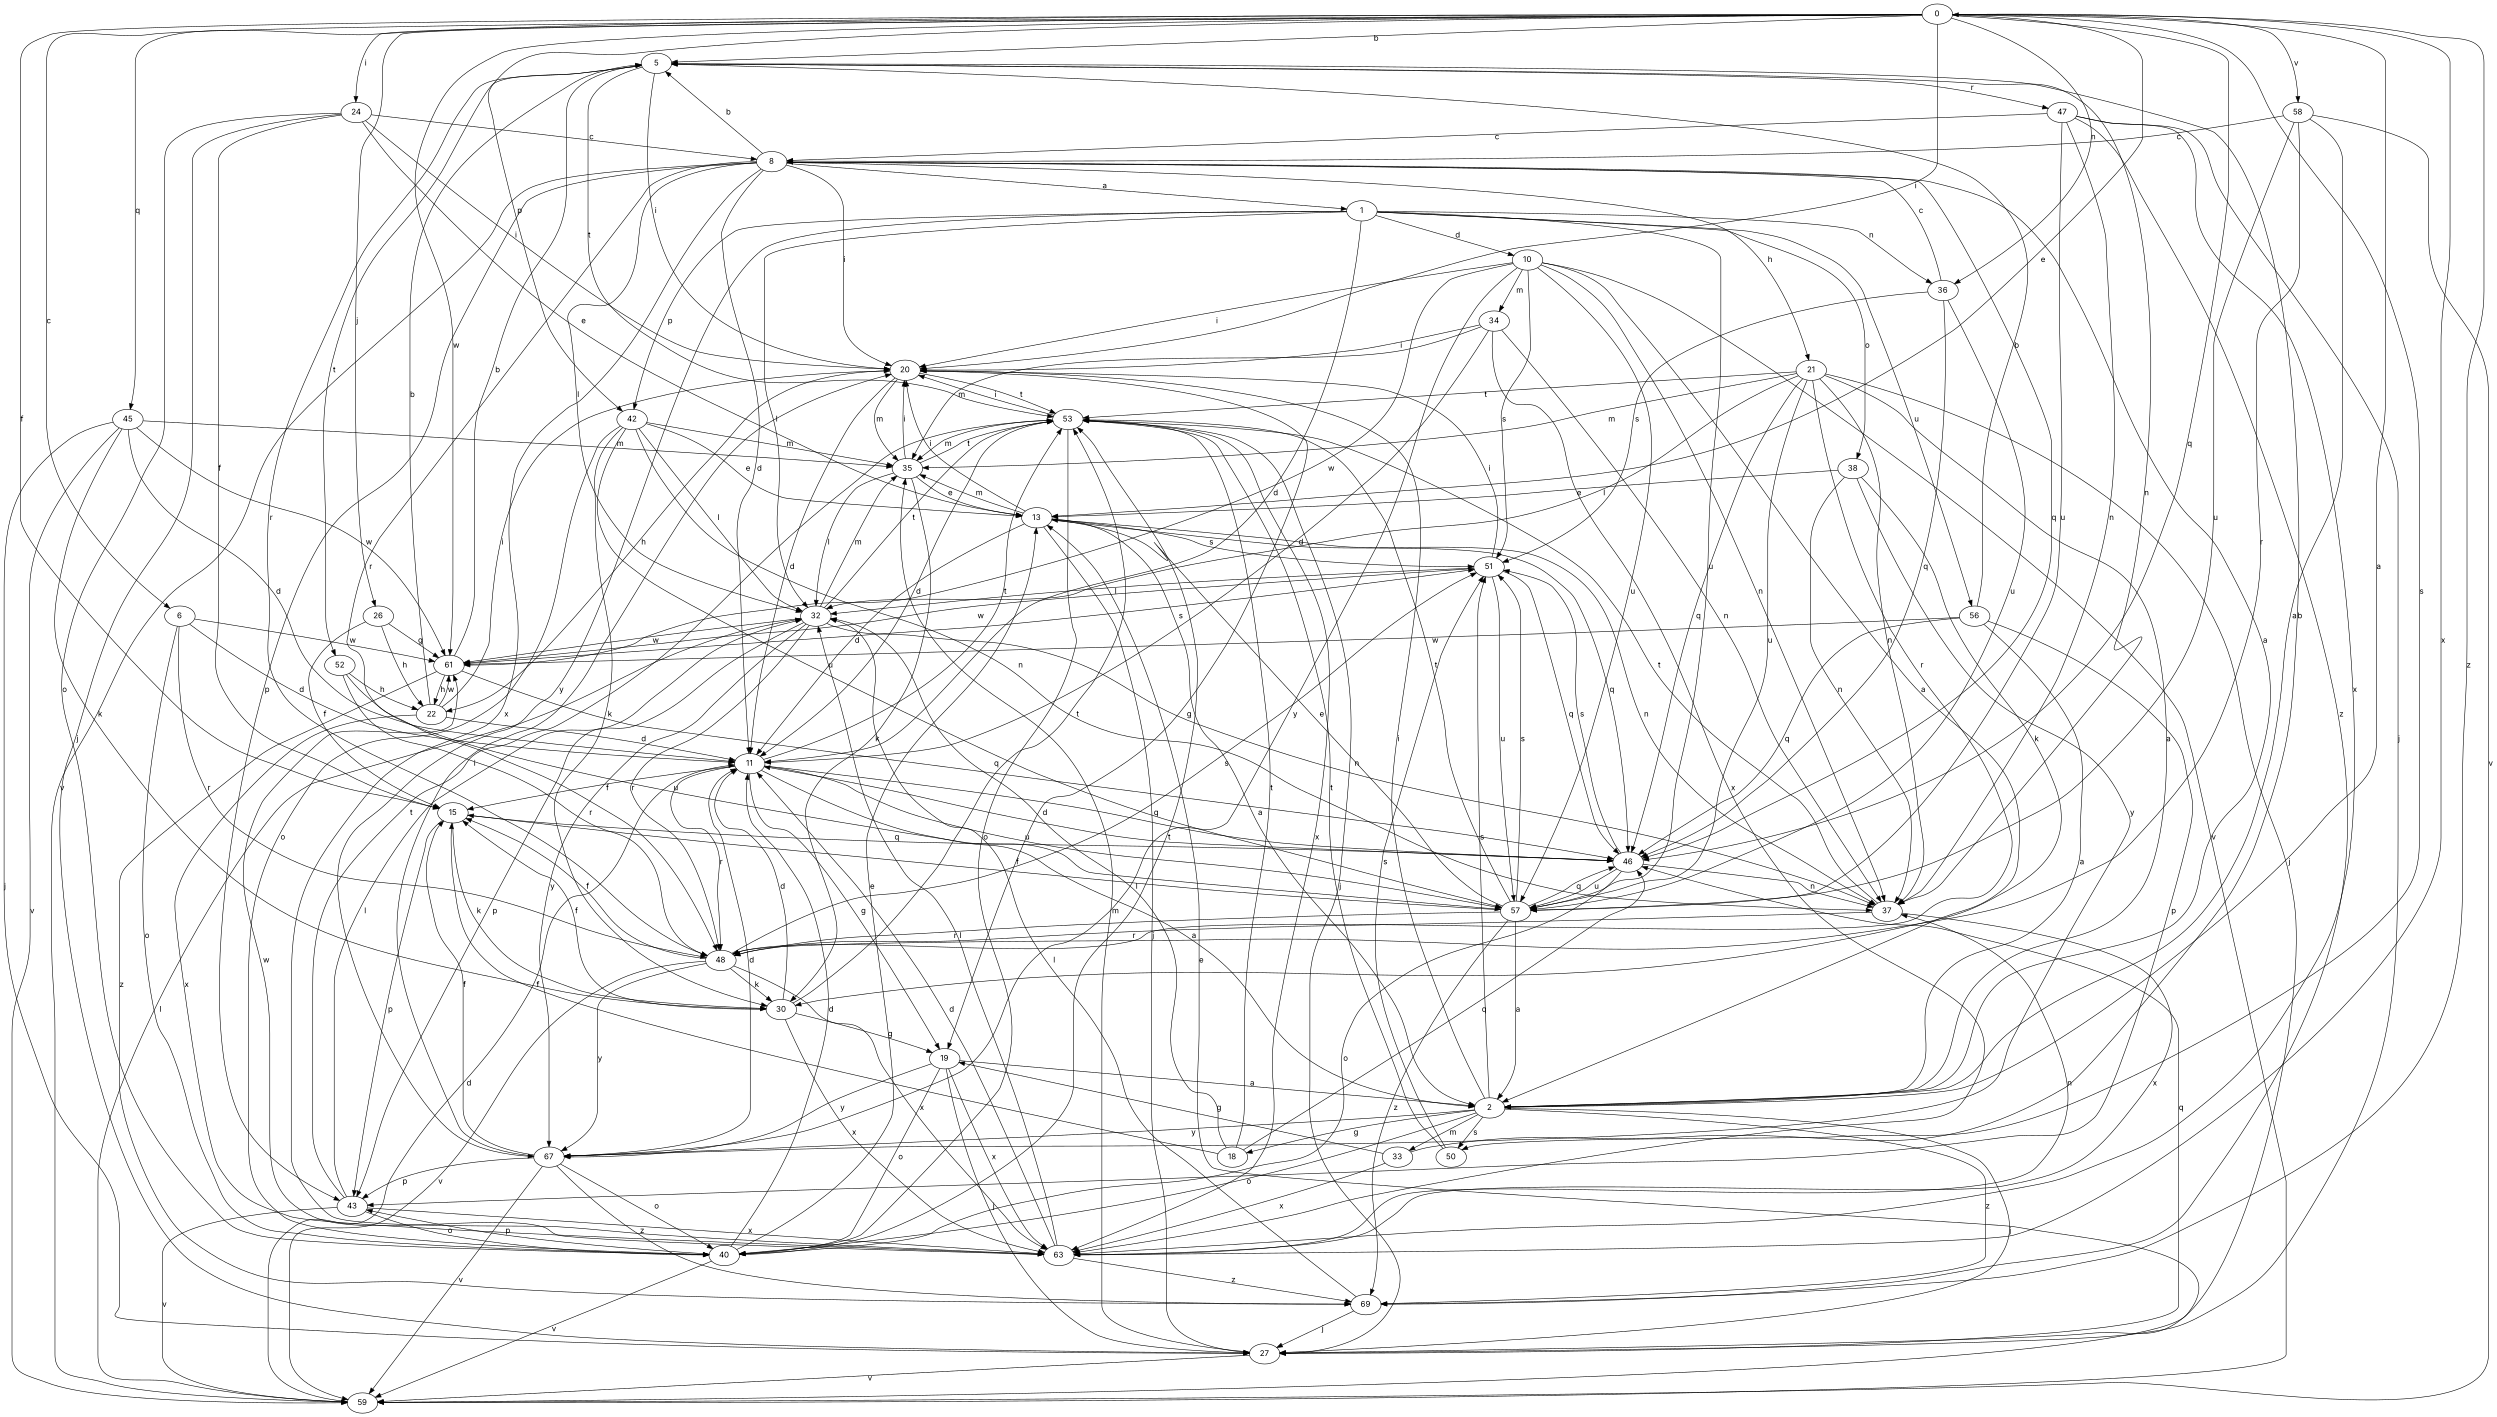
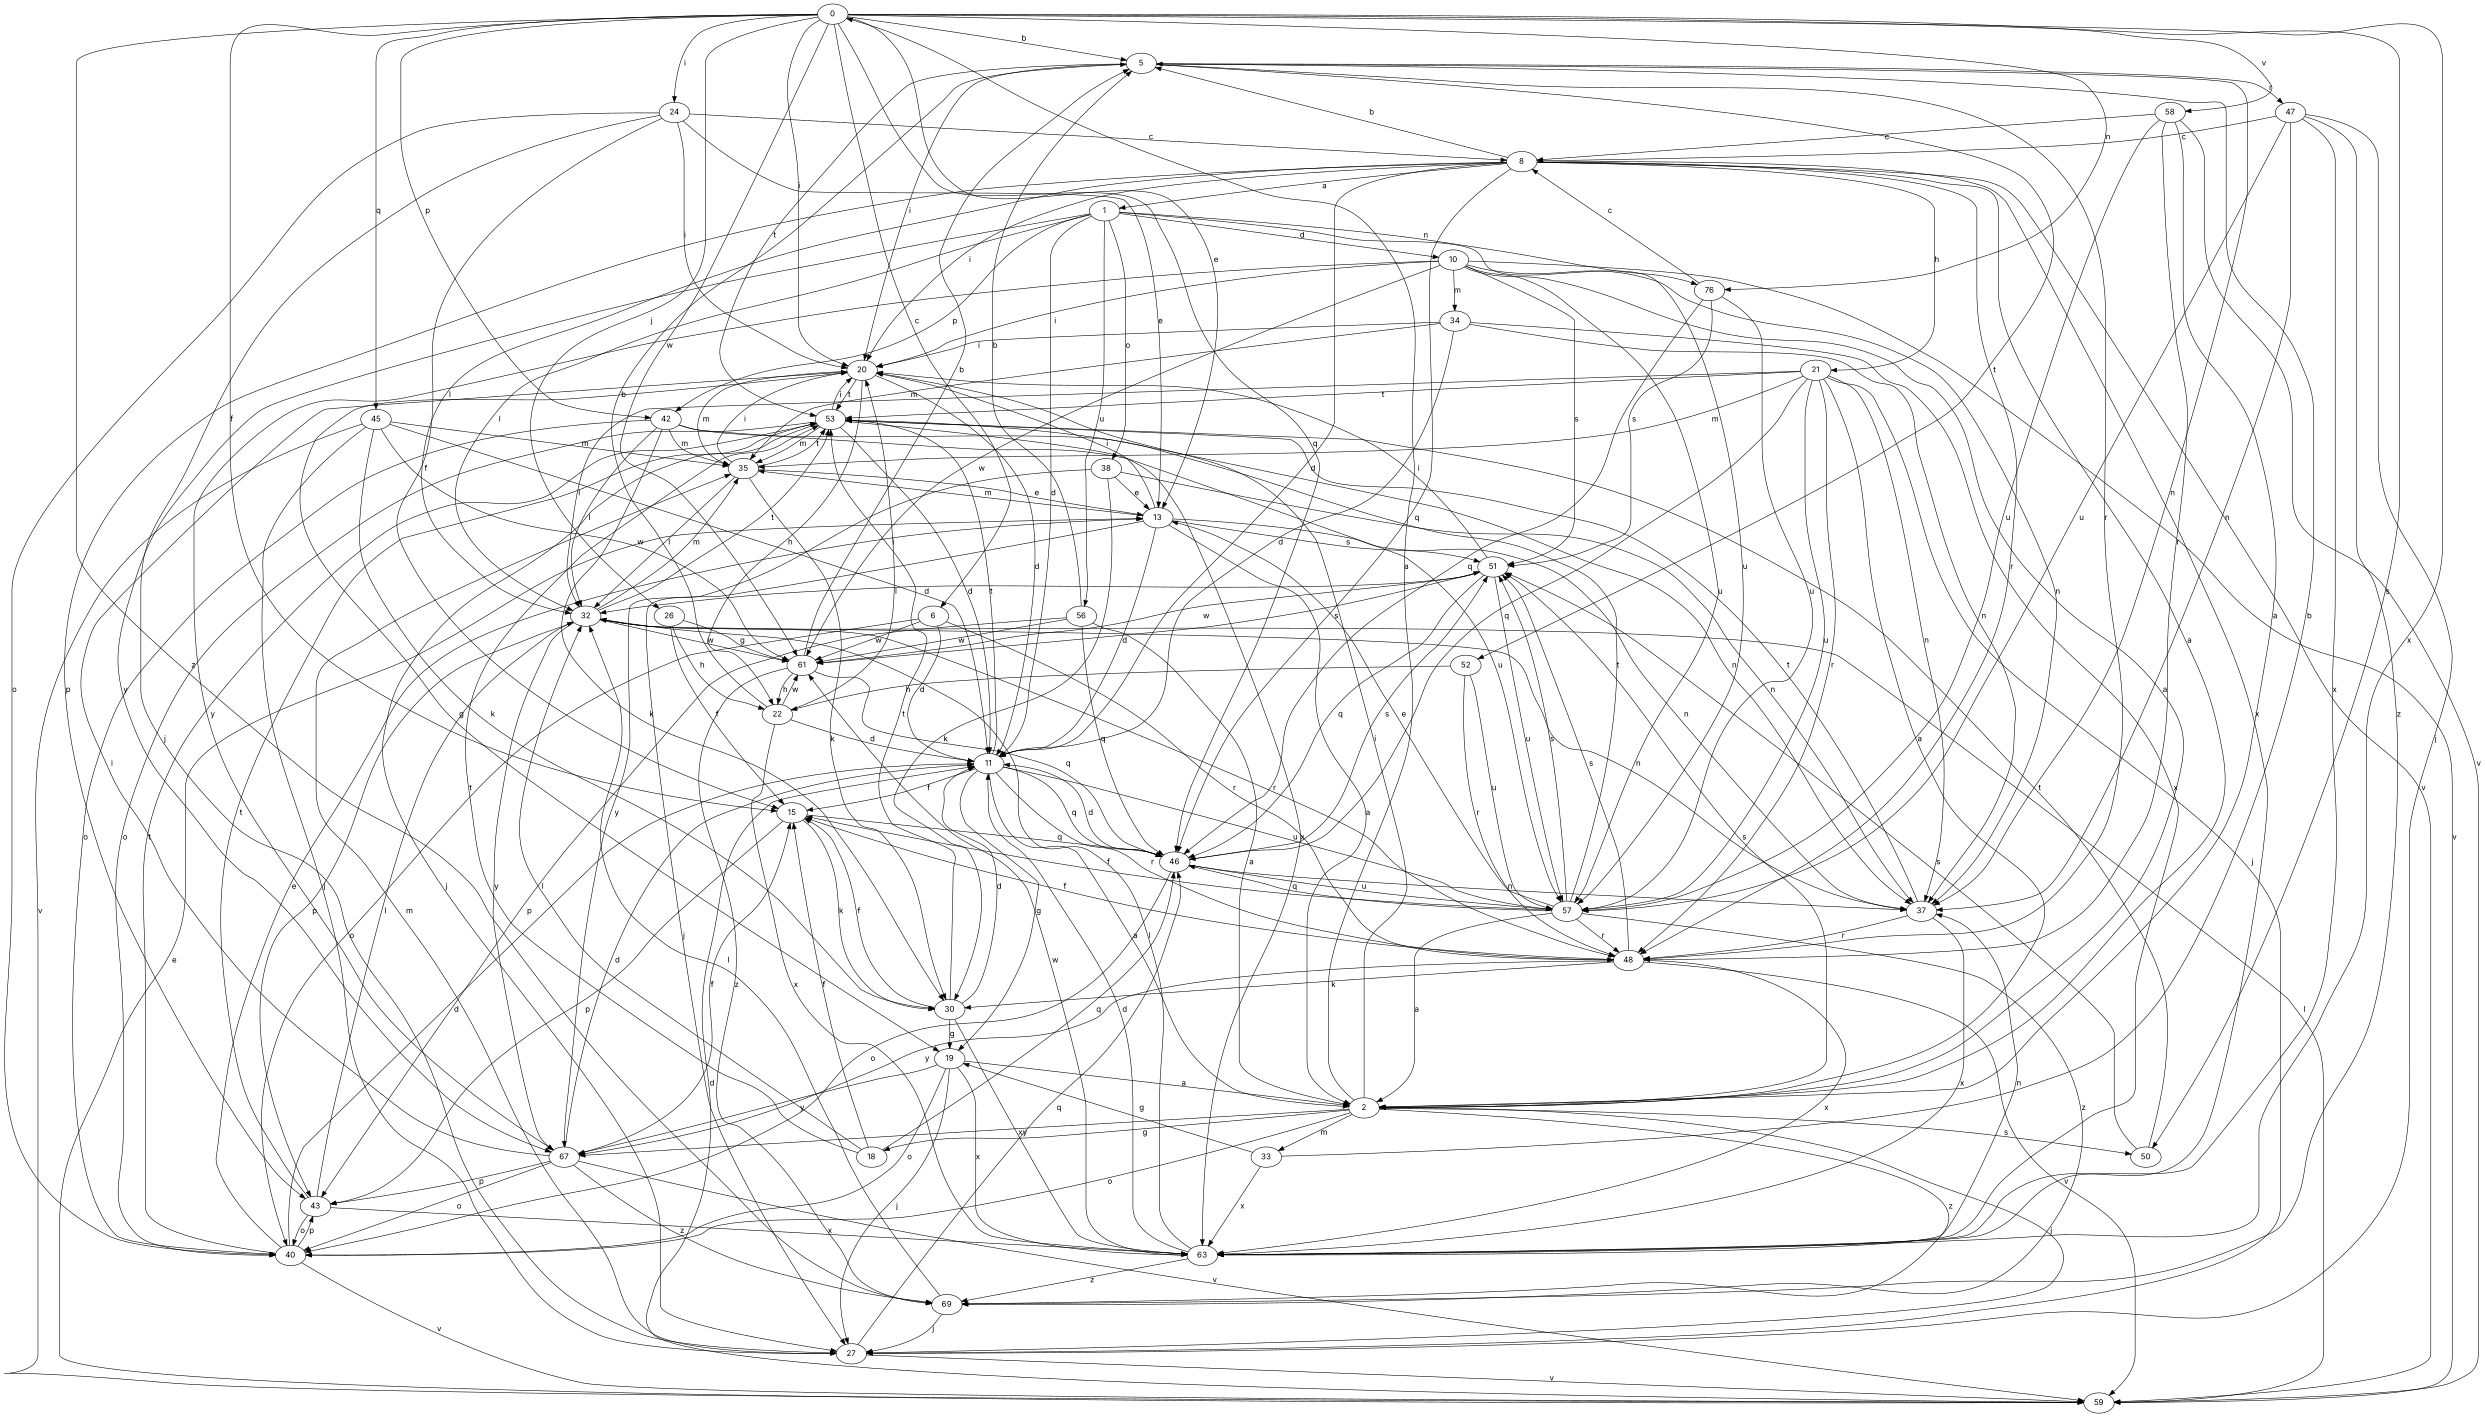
(1943, 291) -> (1710, 291)
(821, 502) -> none
(1487, 553) -> none
(162, 1307) -> none
